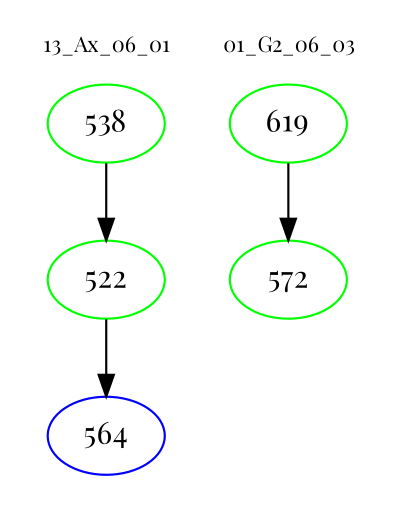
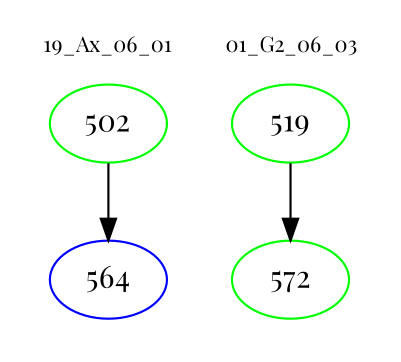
(107, 47) -> (108, 47)
(106, 124) -> none
(288, 124) -> (291, 124)
(106, 280) -> (108, 124)
